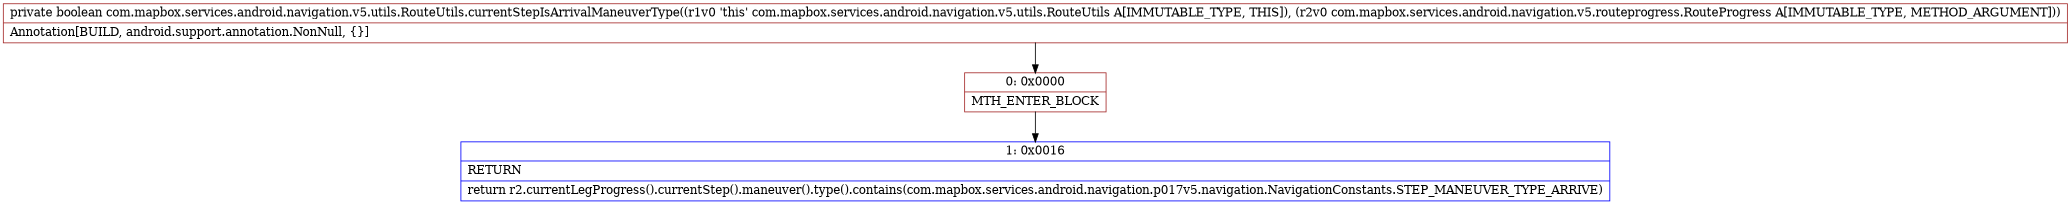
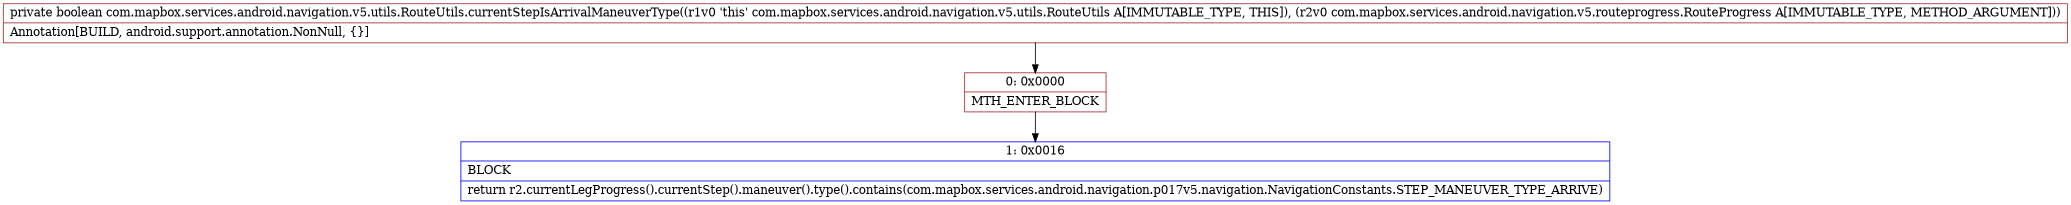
(495, 171) -> (489, 171)
